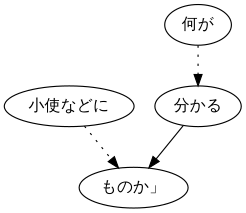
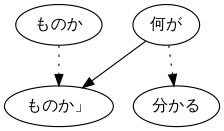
(69, 106) -> (59, 25)
(170, 142) -> (119, 61)
